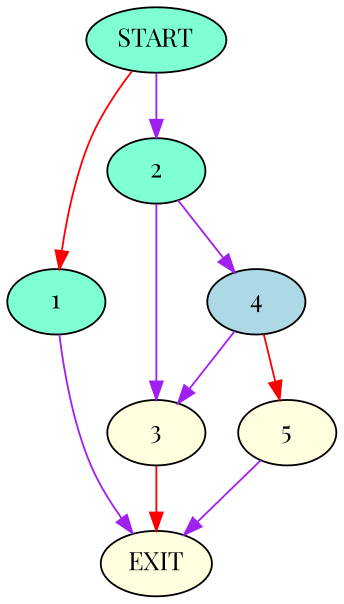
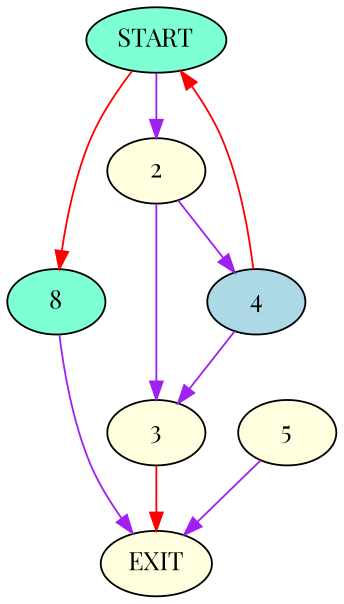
(156, 171) -> (156, 171)
(56, 302) -> (56, 302)
(270, 358) -> (234, 173)
